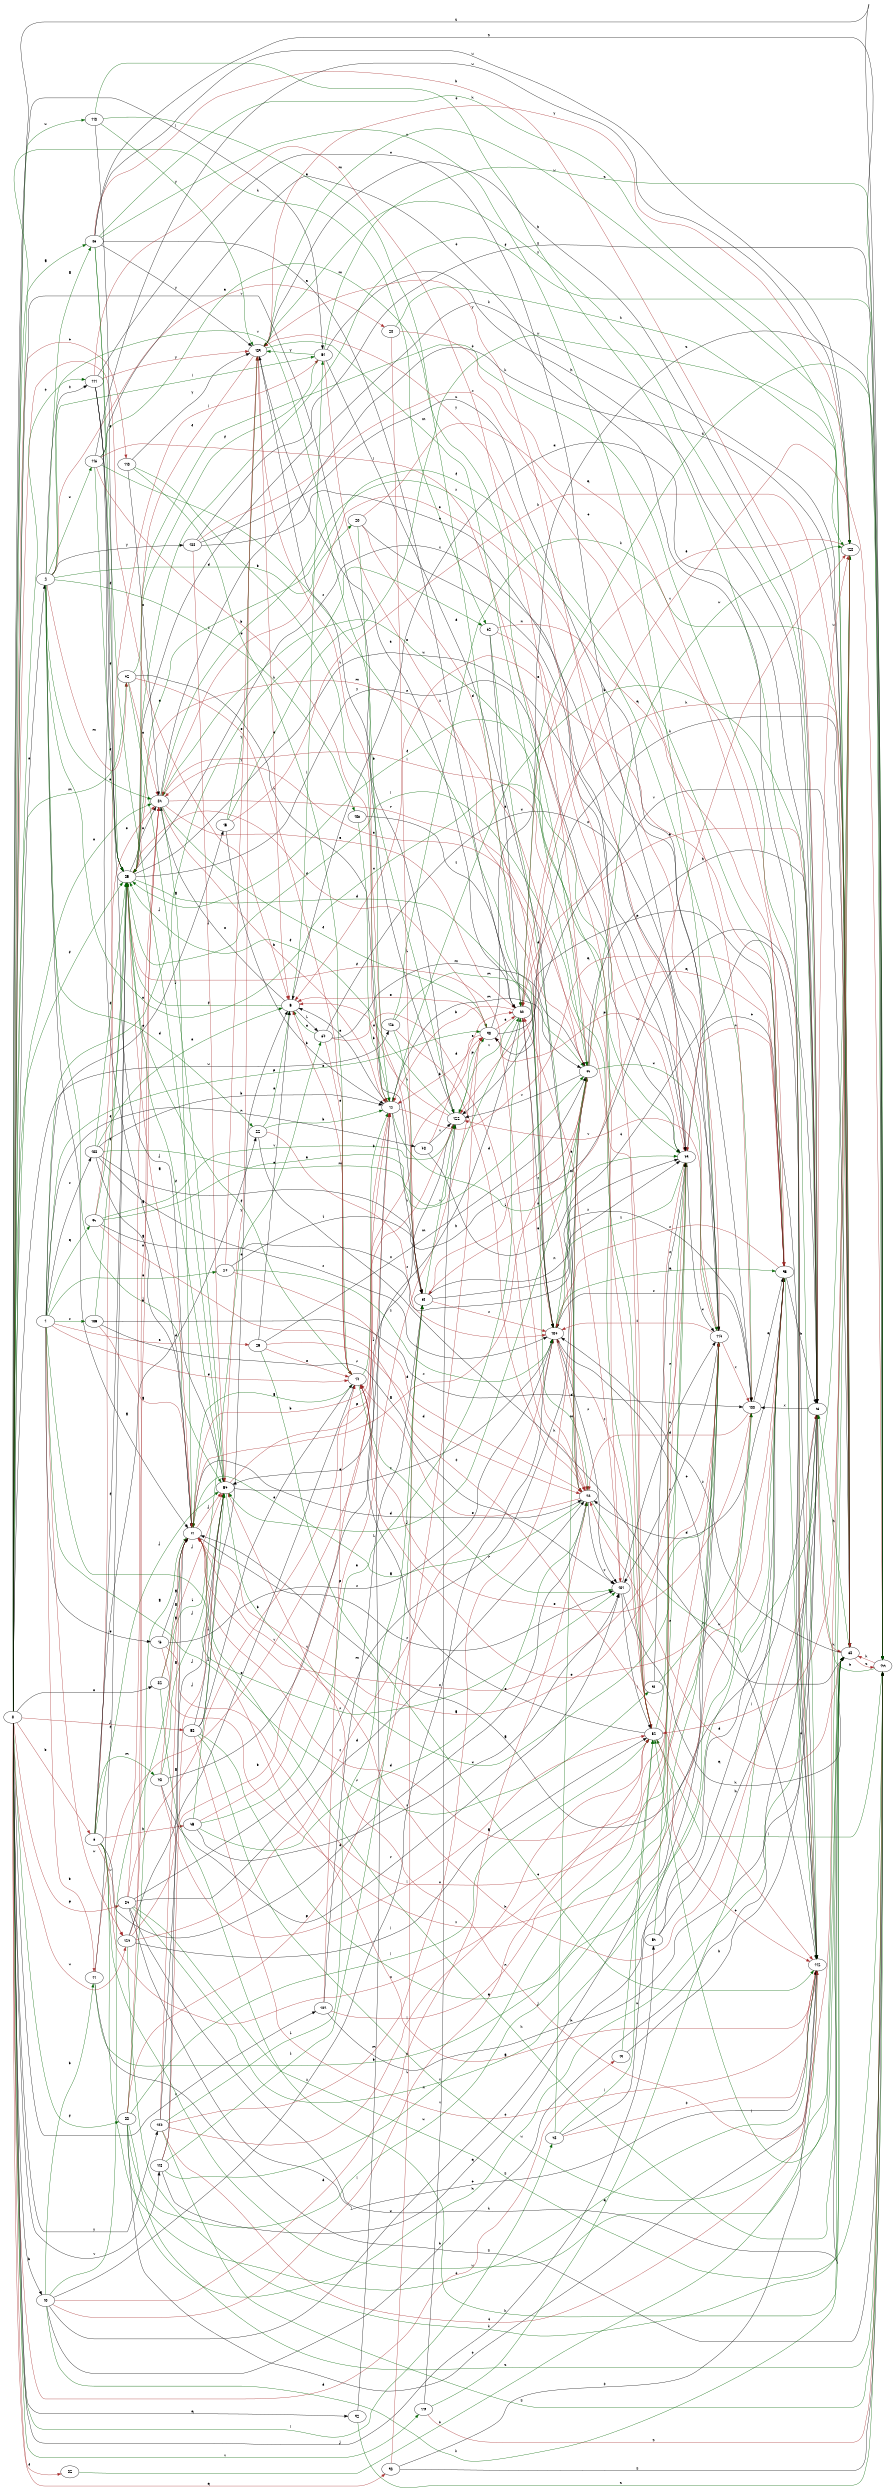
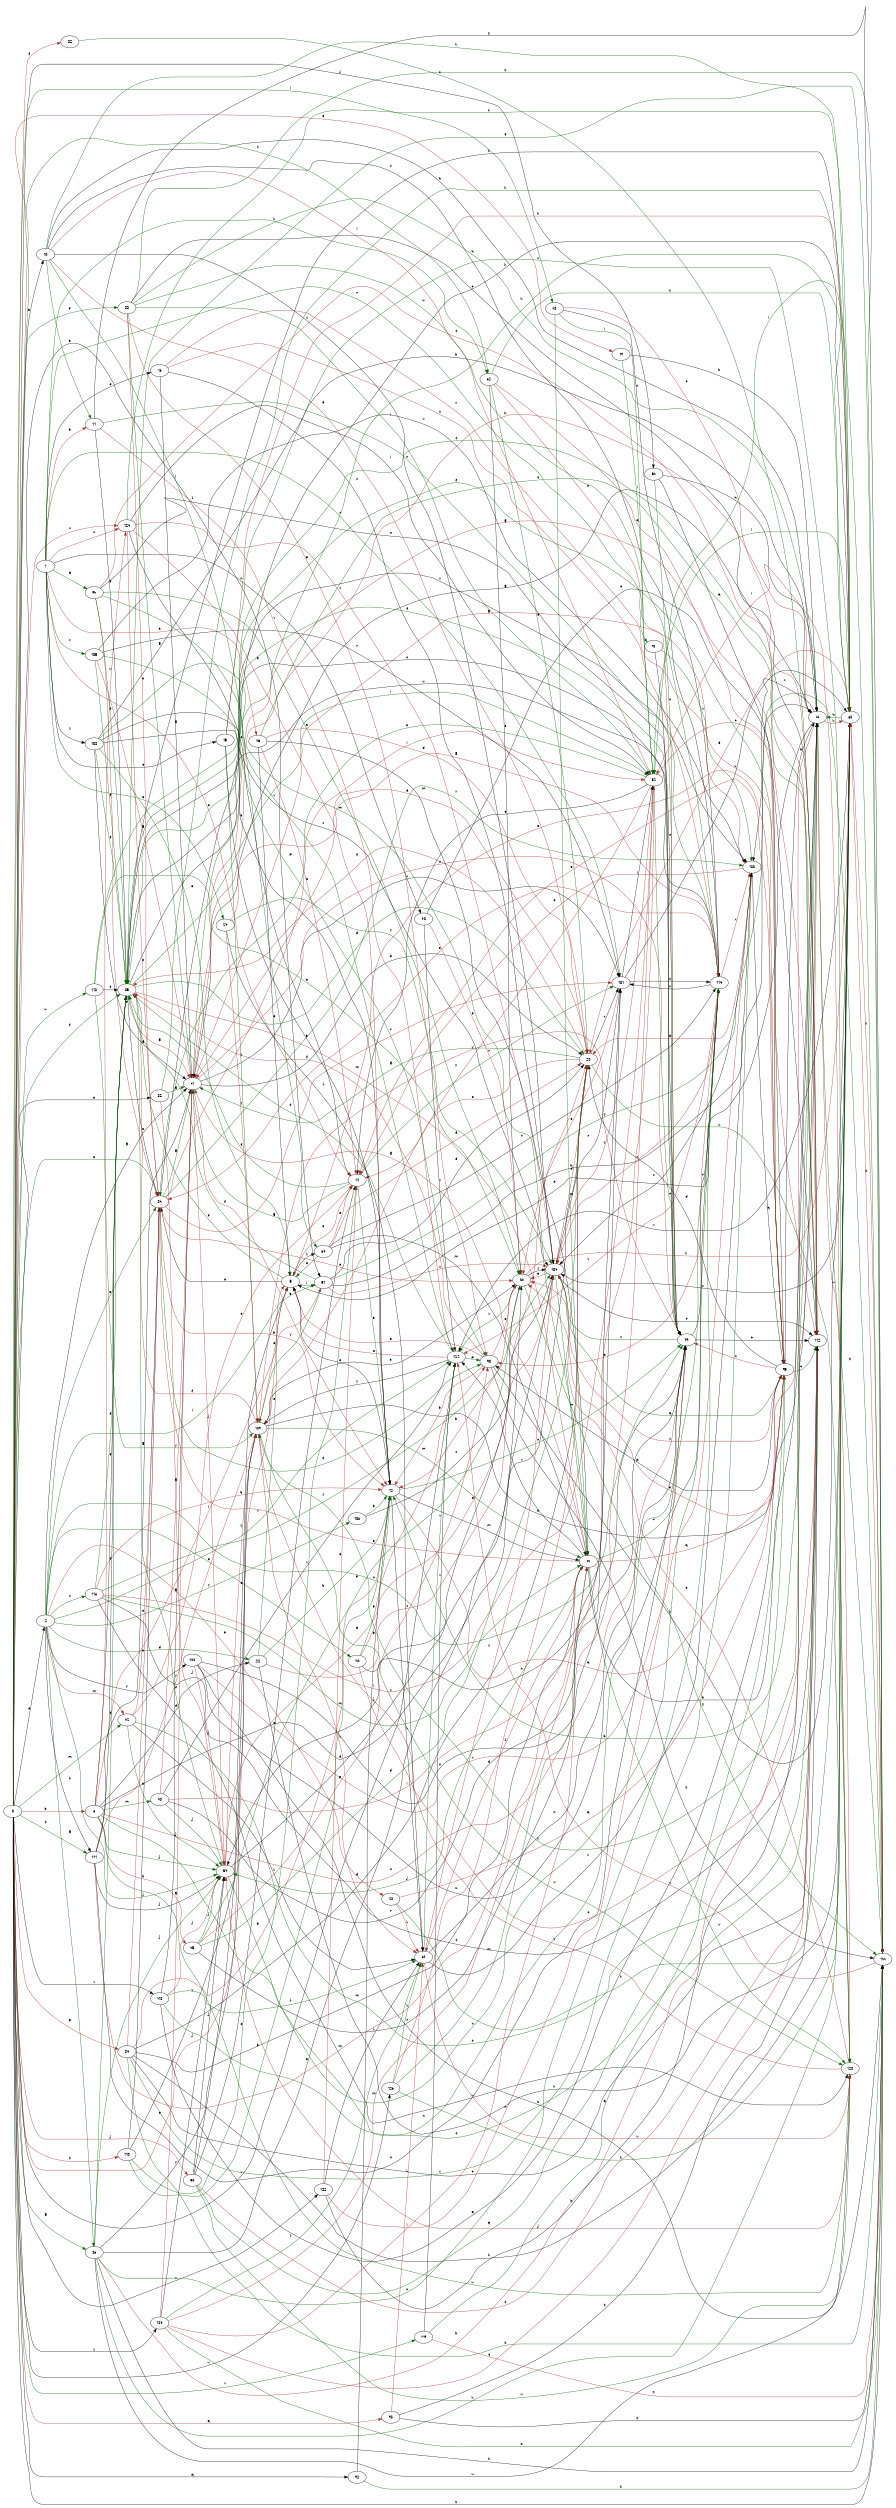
none -> (826, 317)
(181, 1088) -> (349, 962)
